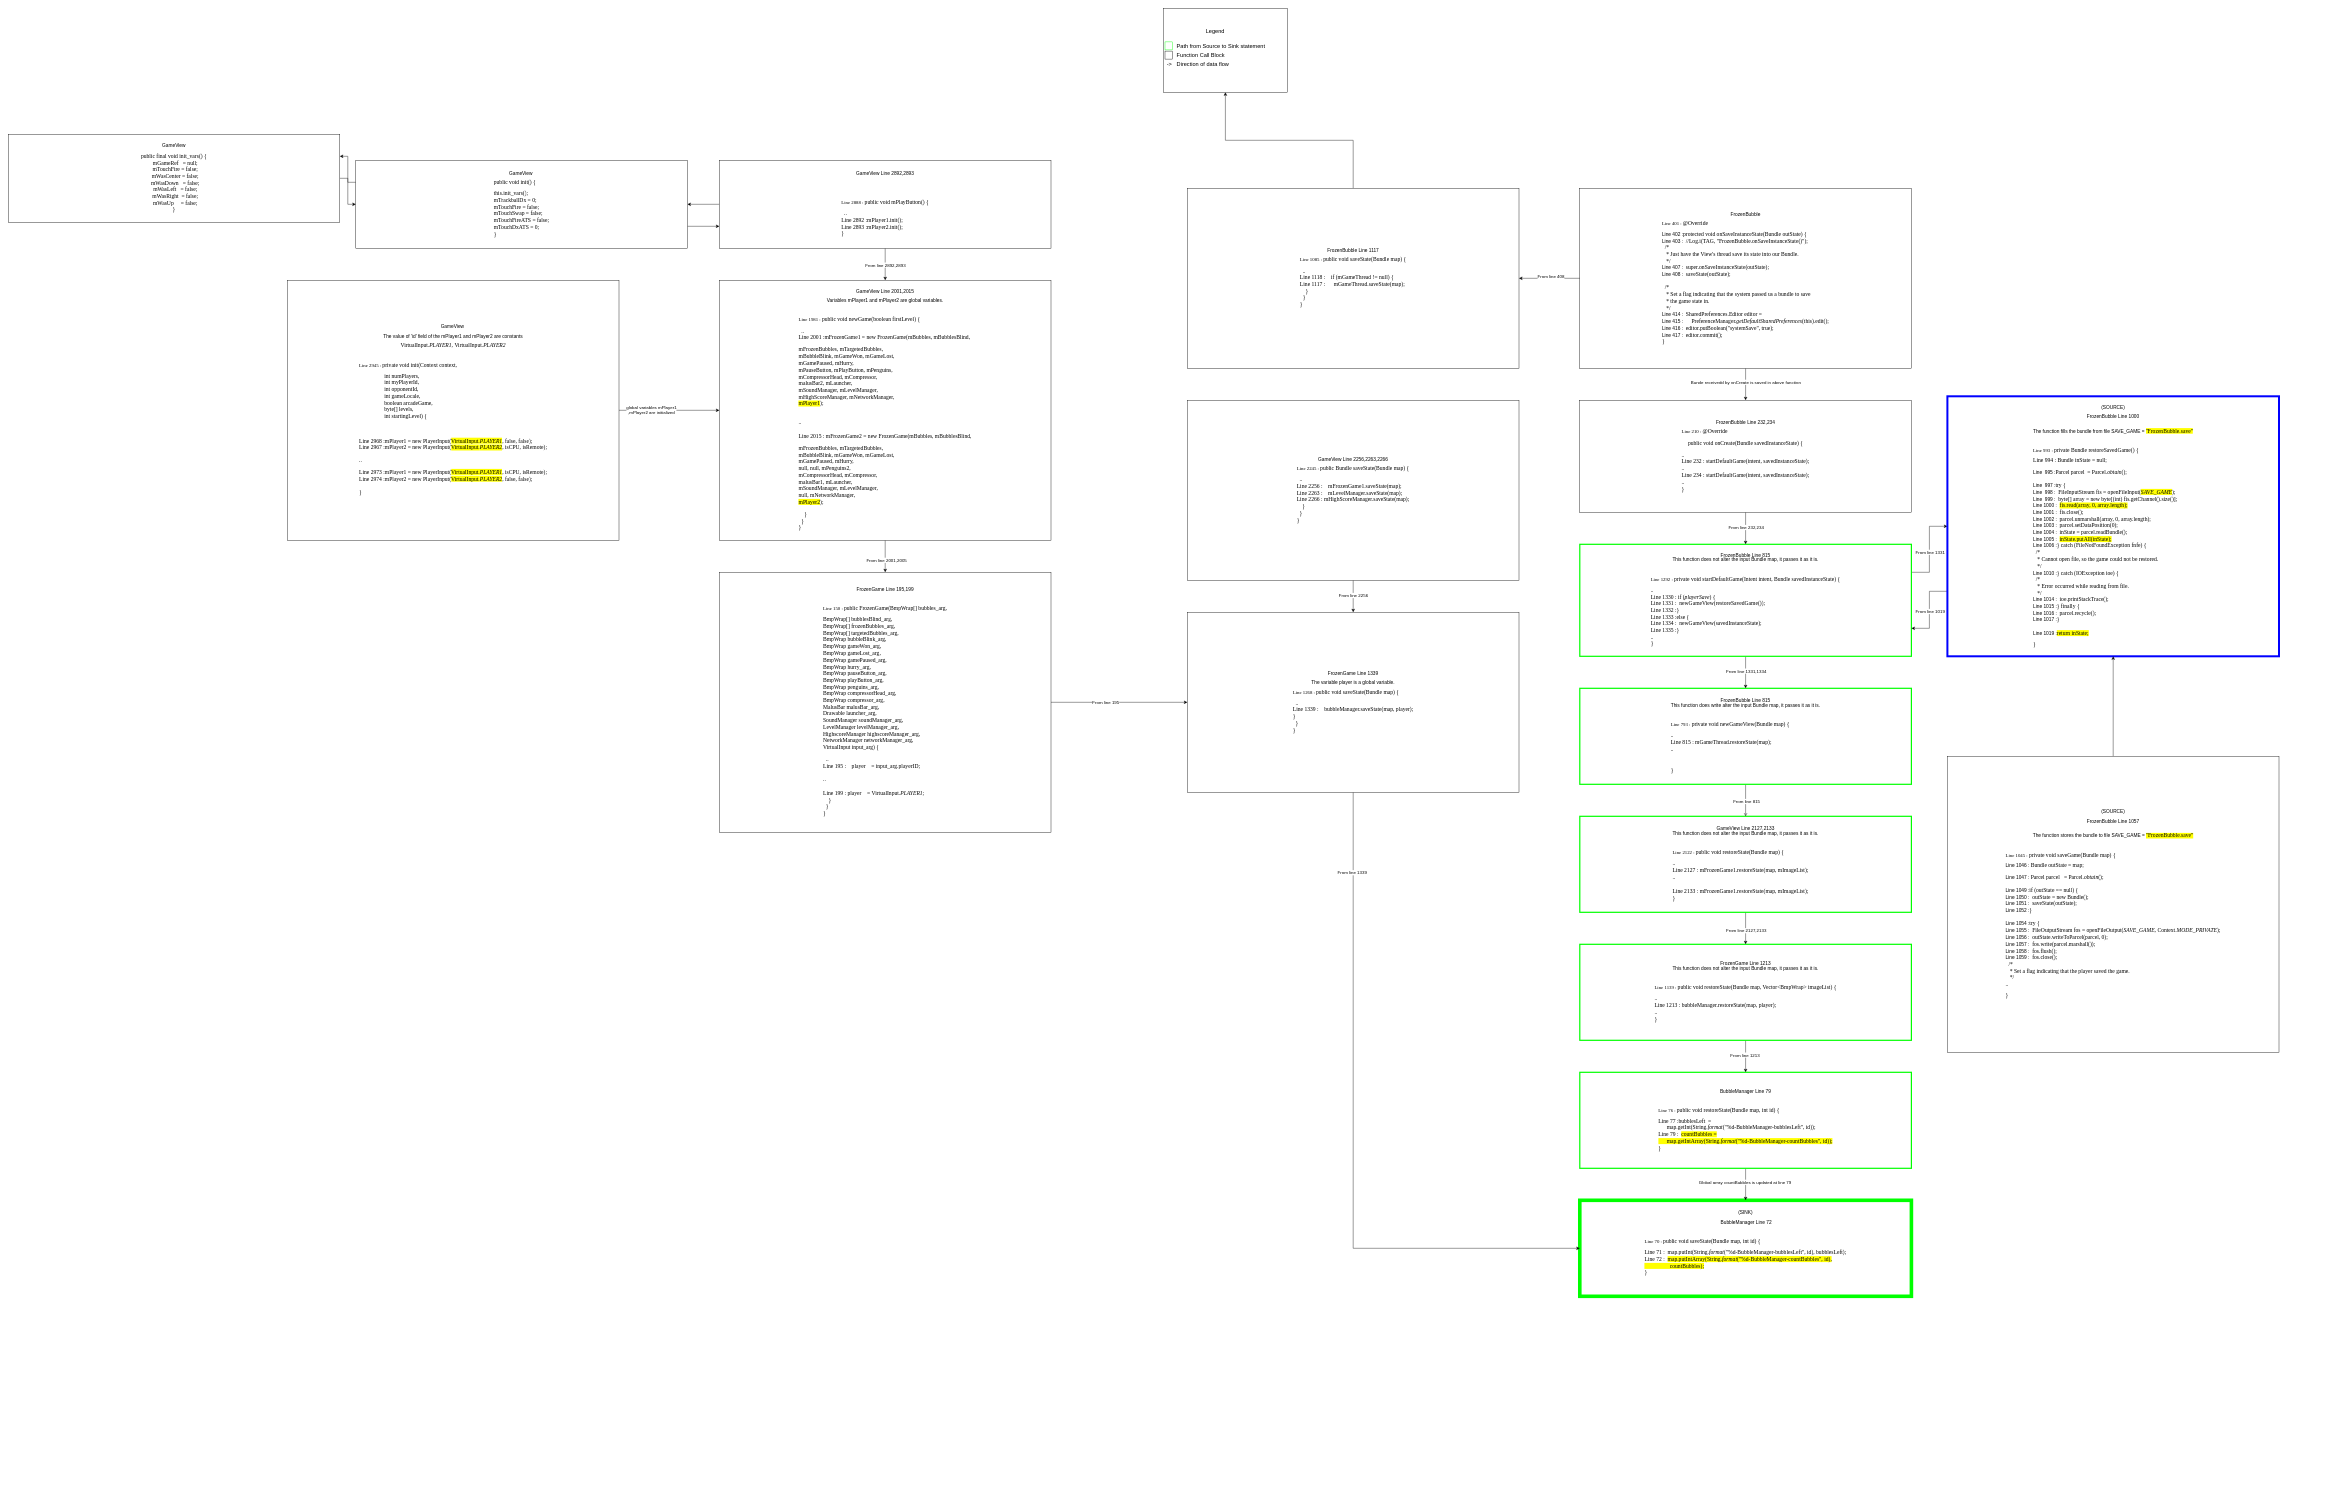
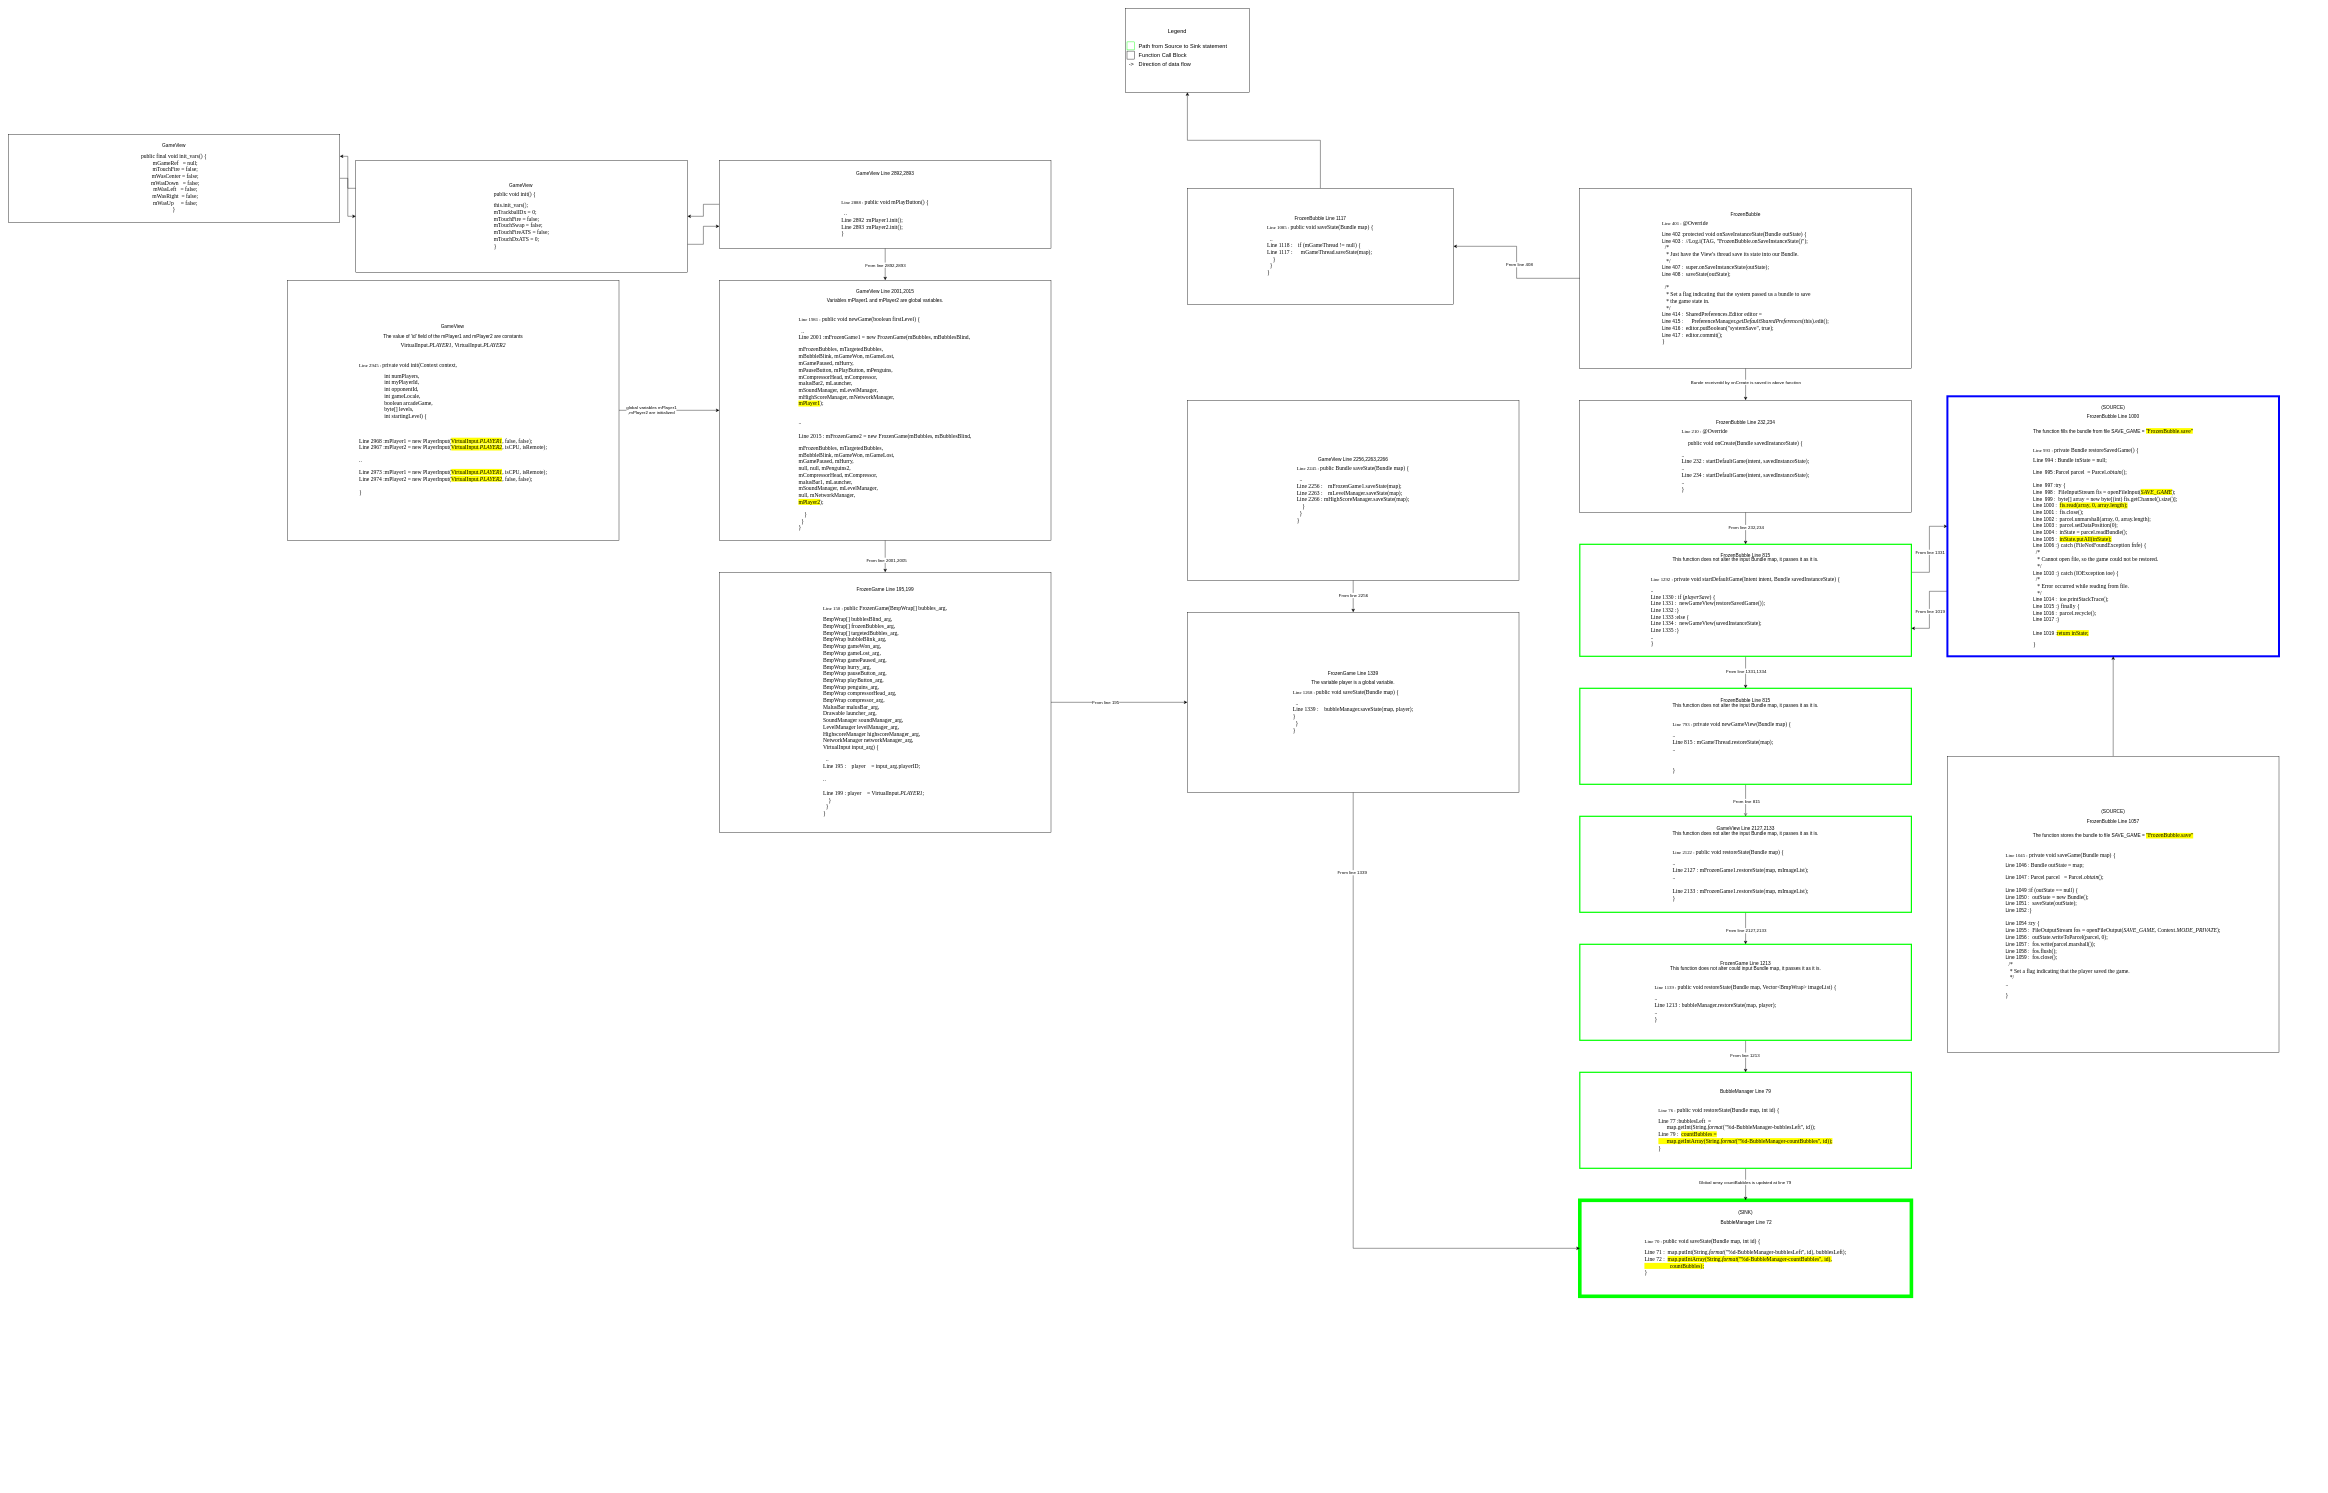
(1225, 50) -> (1187, 50)
(522, 204) -> (522, 216)
(1353, 278) -> (1320, 246)
(1746, 736) -> (1746, 736)
(1746, 992) -> (1746, 992)
